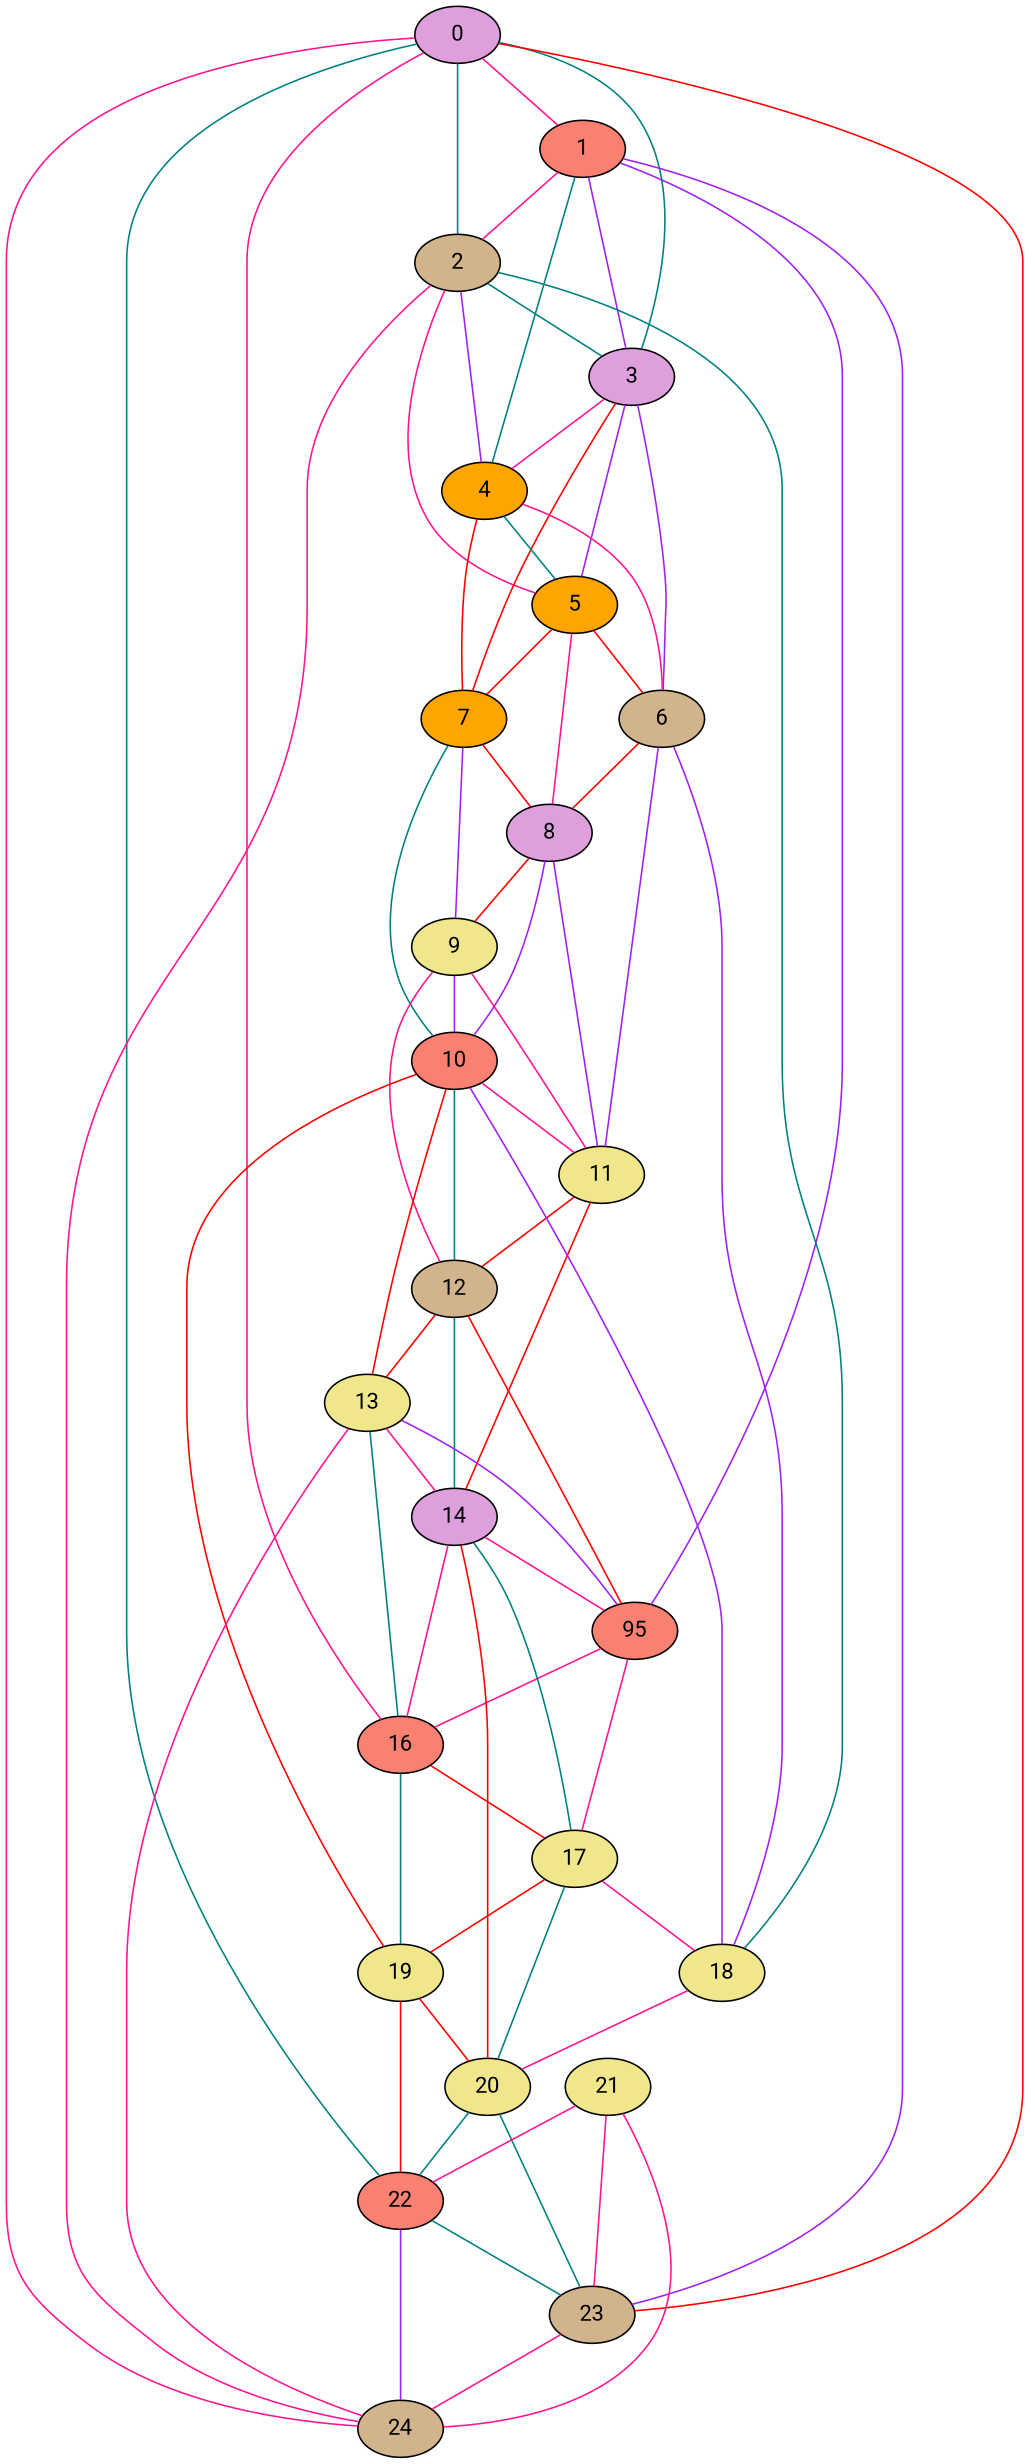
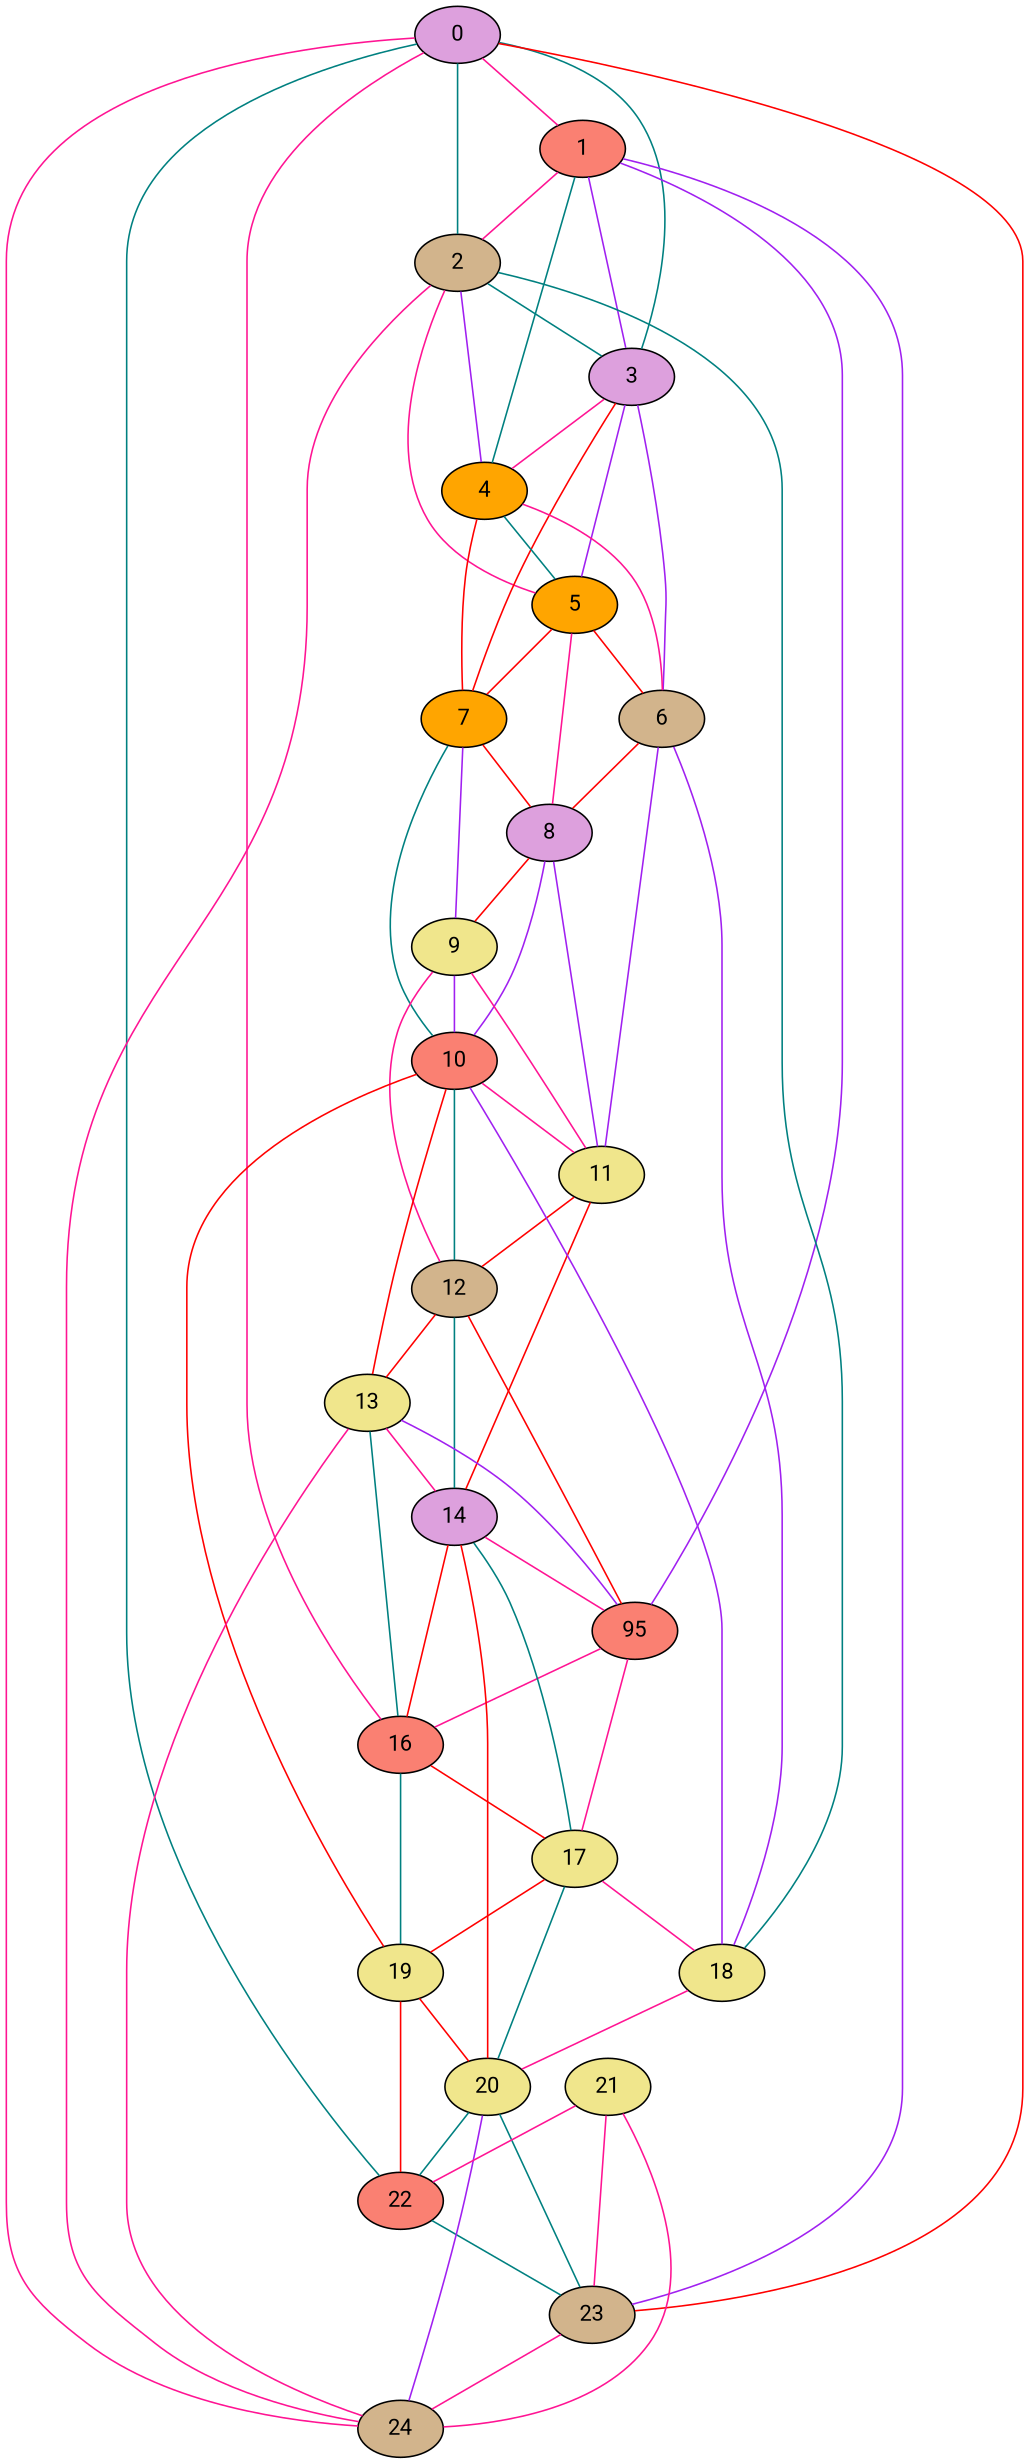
(427, 1631) -> (427, 1631)
(401, 2315) -> (450, 2259)
